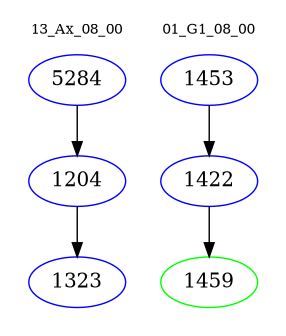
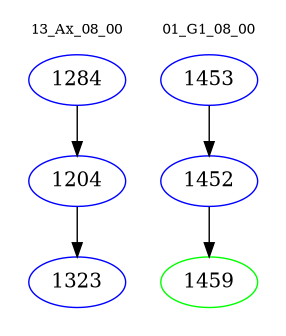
(77, 80) -> (77, 80)
(209, 181) -> (209, 181)
